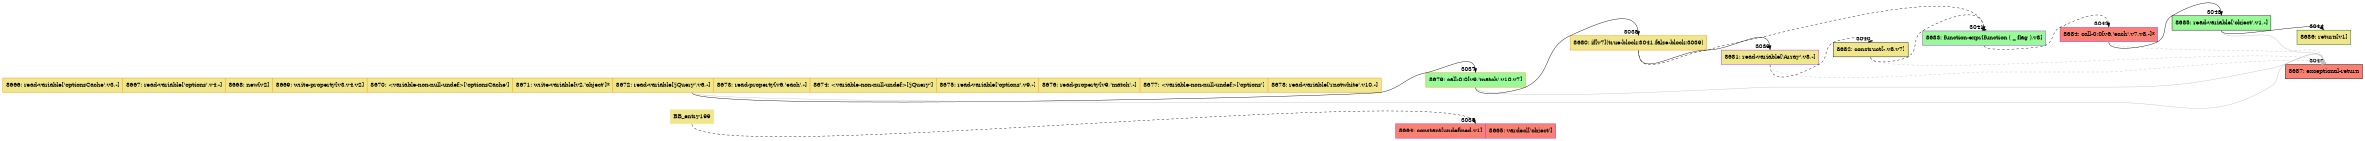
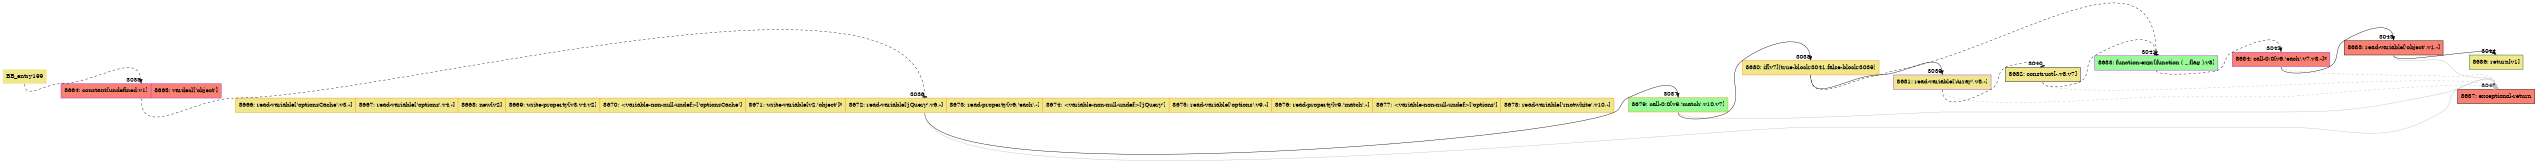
(2221, 23) -> (2394, 48)
none -> (539, 55)
